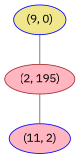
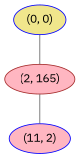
(40, 20) -> (40, 20)
(40, 79) -> (40, 79)
